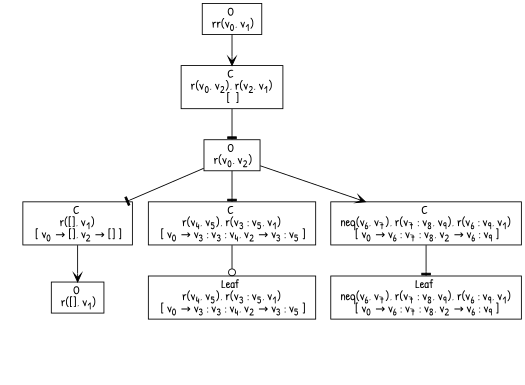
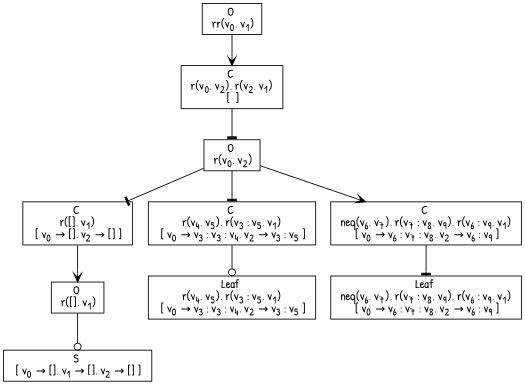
none -> (78, 366)
